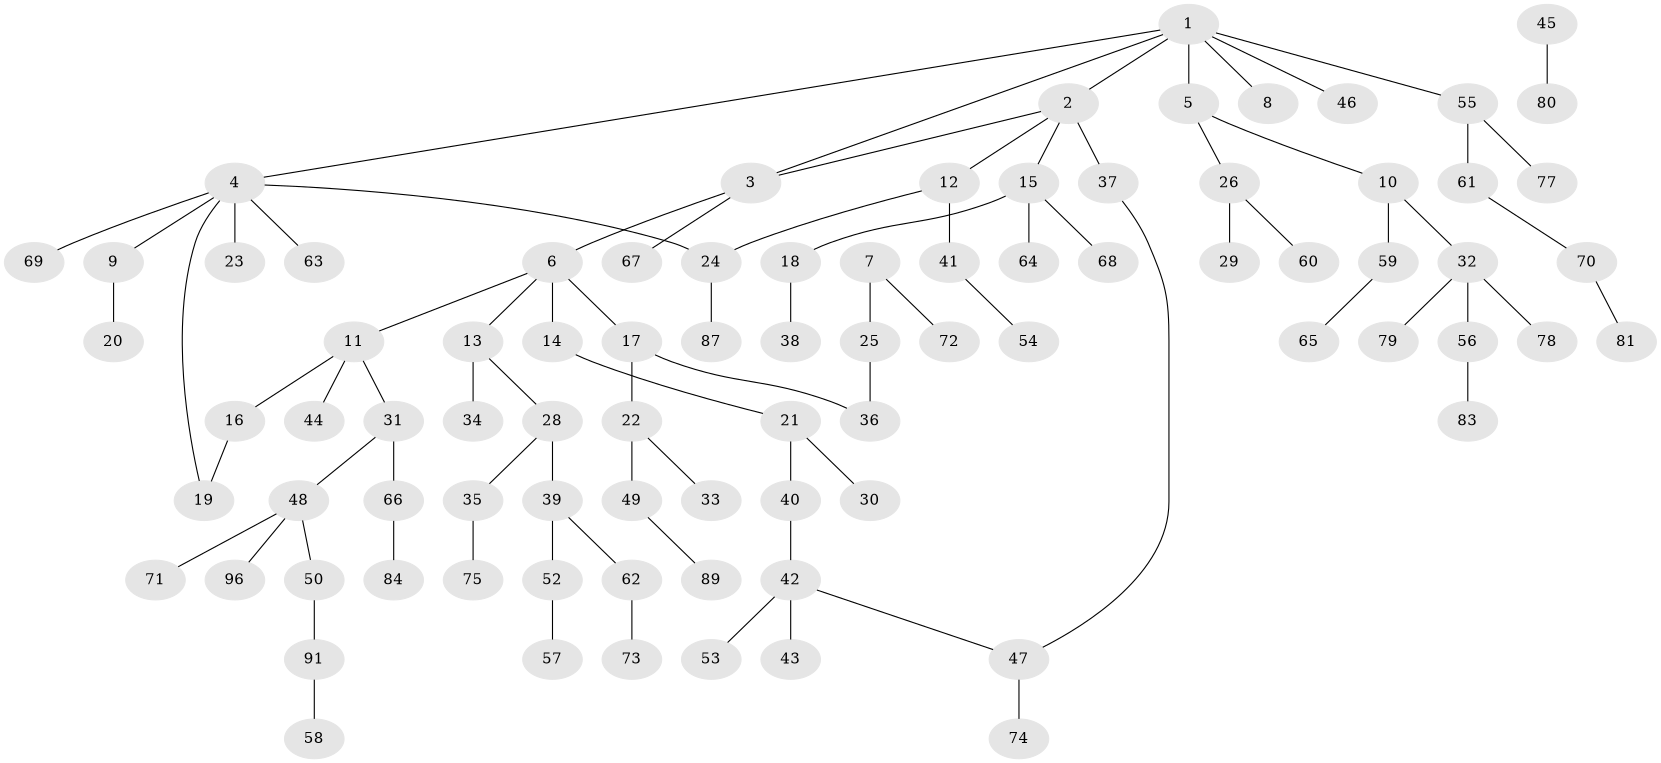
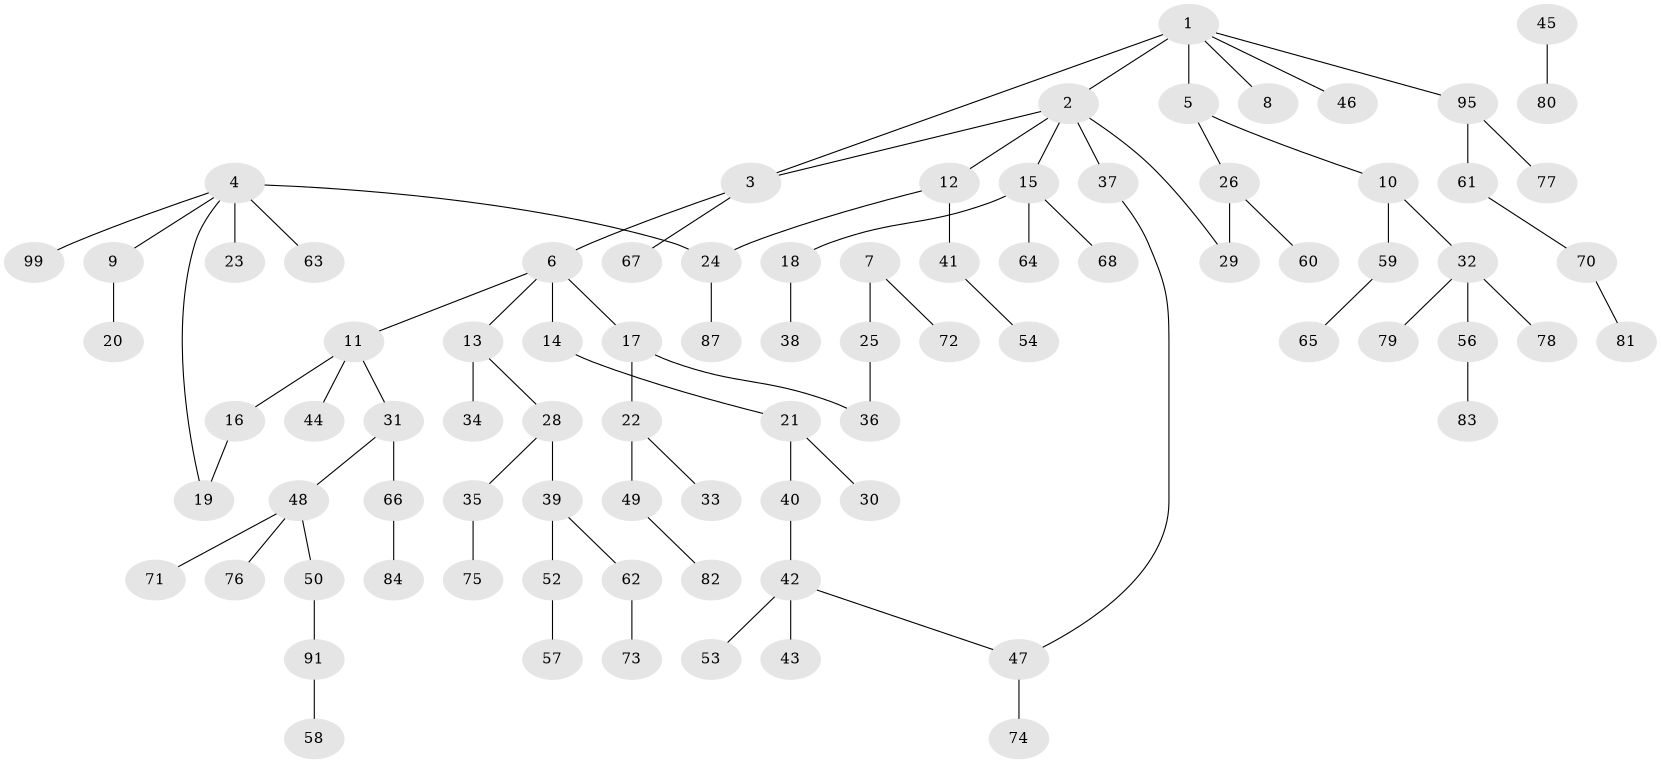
(712, 104) -> none
(1468, 104) -> (1468, 104)
none -> (1160, 175)
(34, 262) -> (34, 262)
(235, 580) -> (235, 580)
(711, 580) -> (711, 580)
